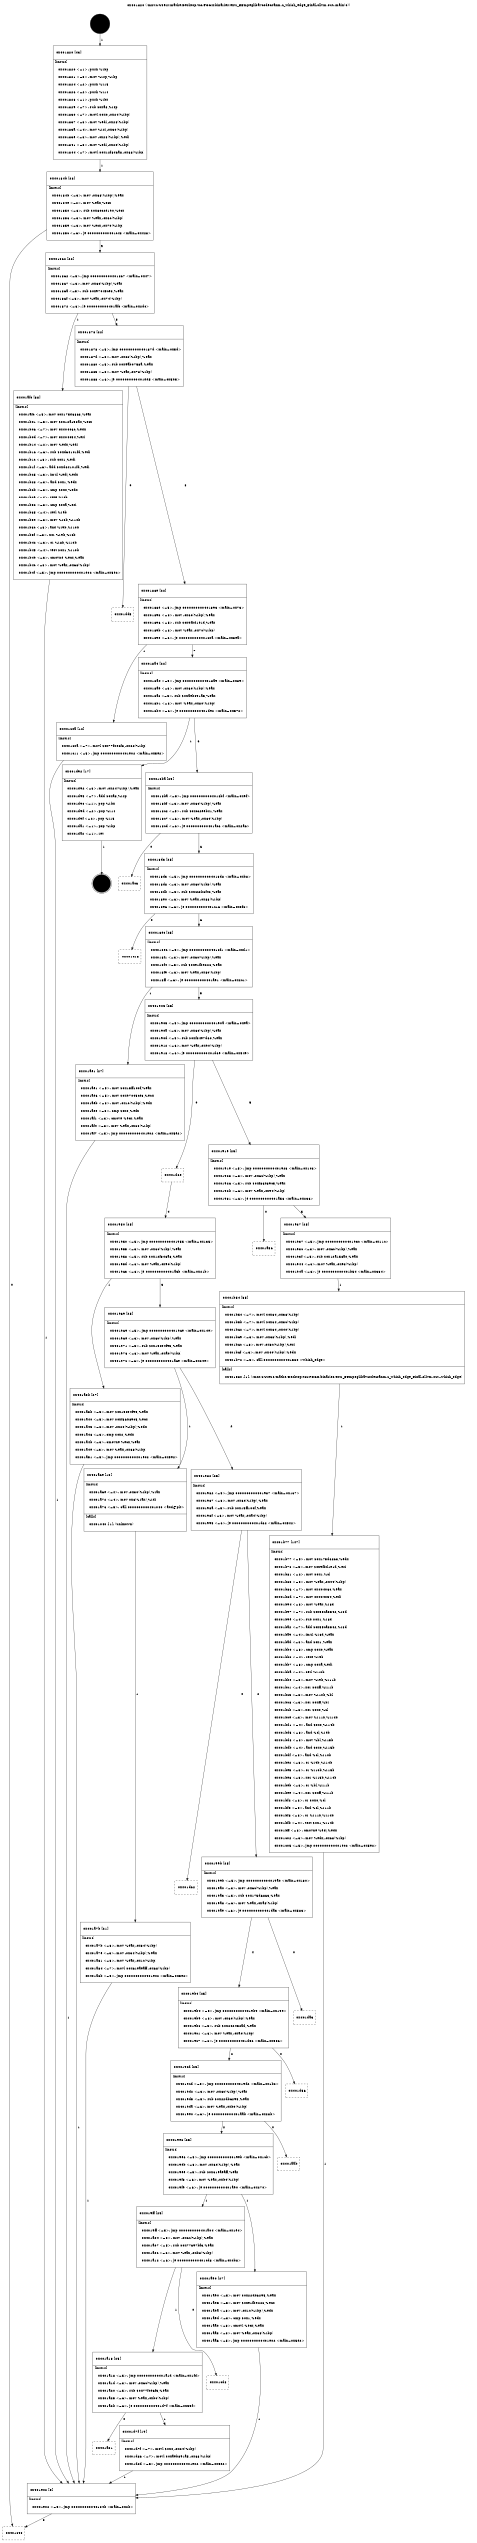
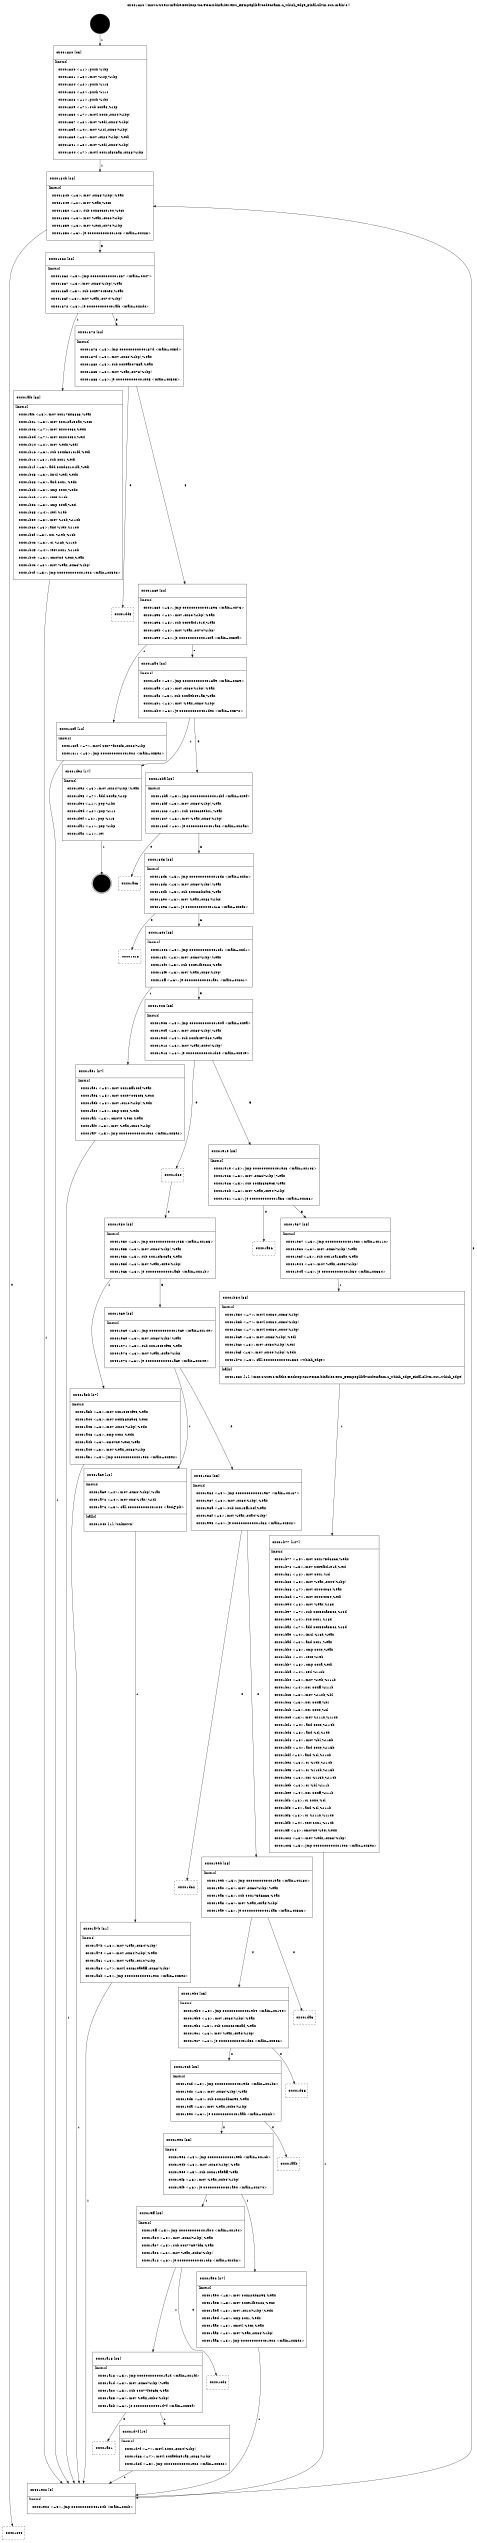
(39, 2520) -> (471, 1368)
